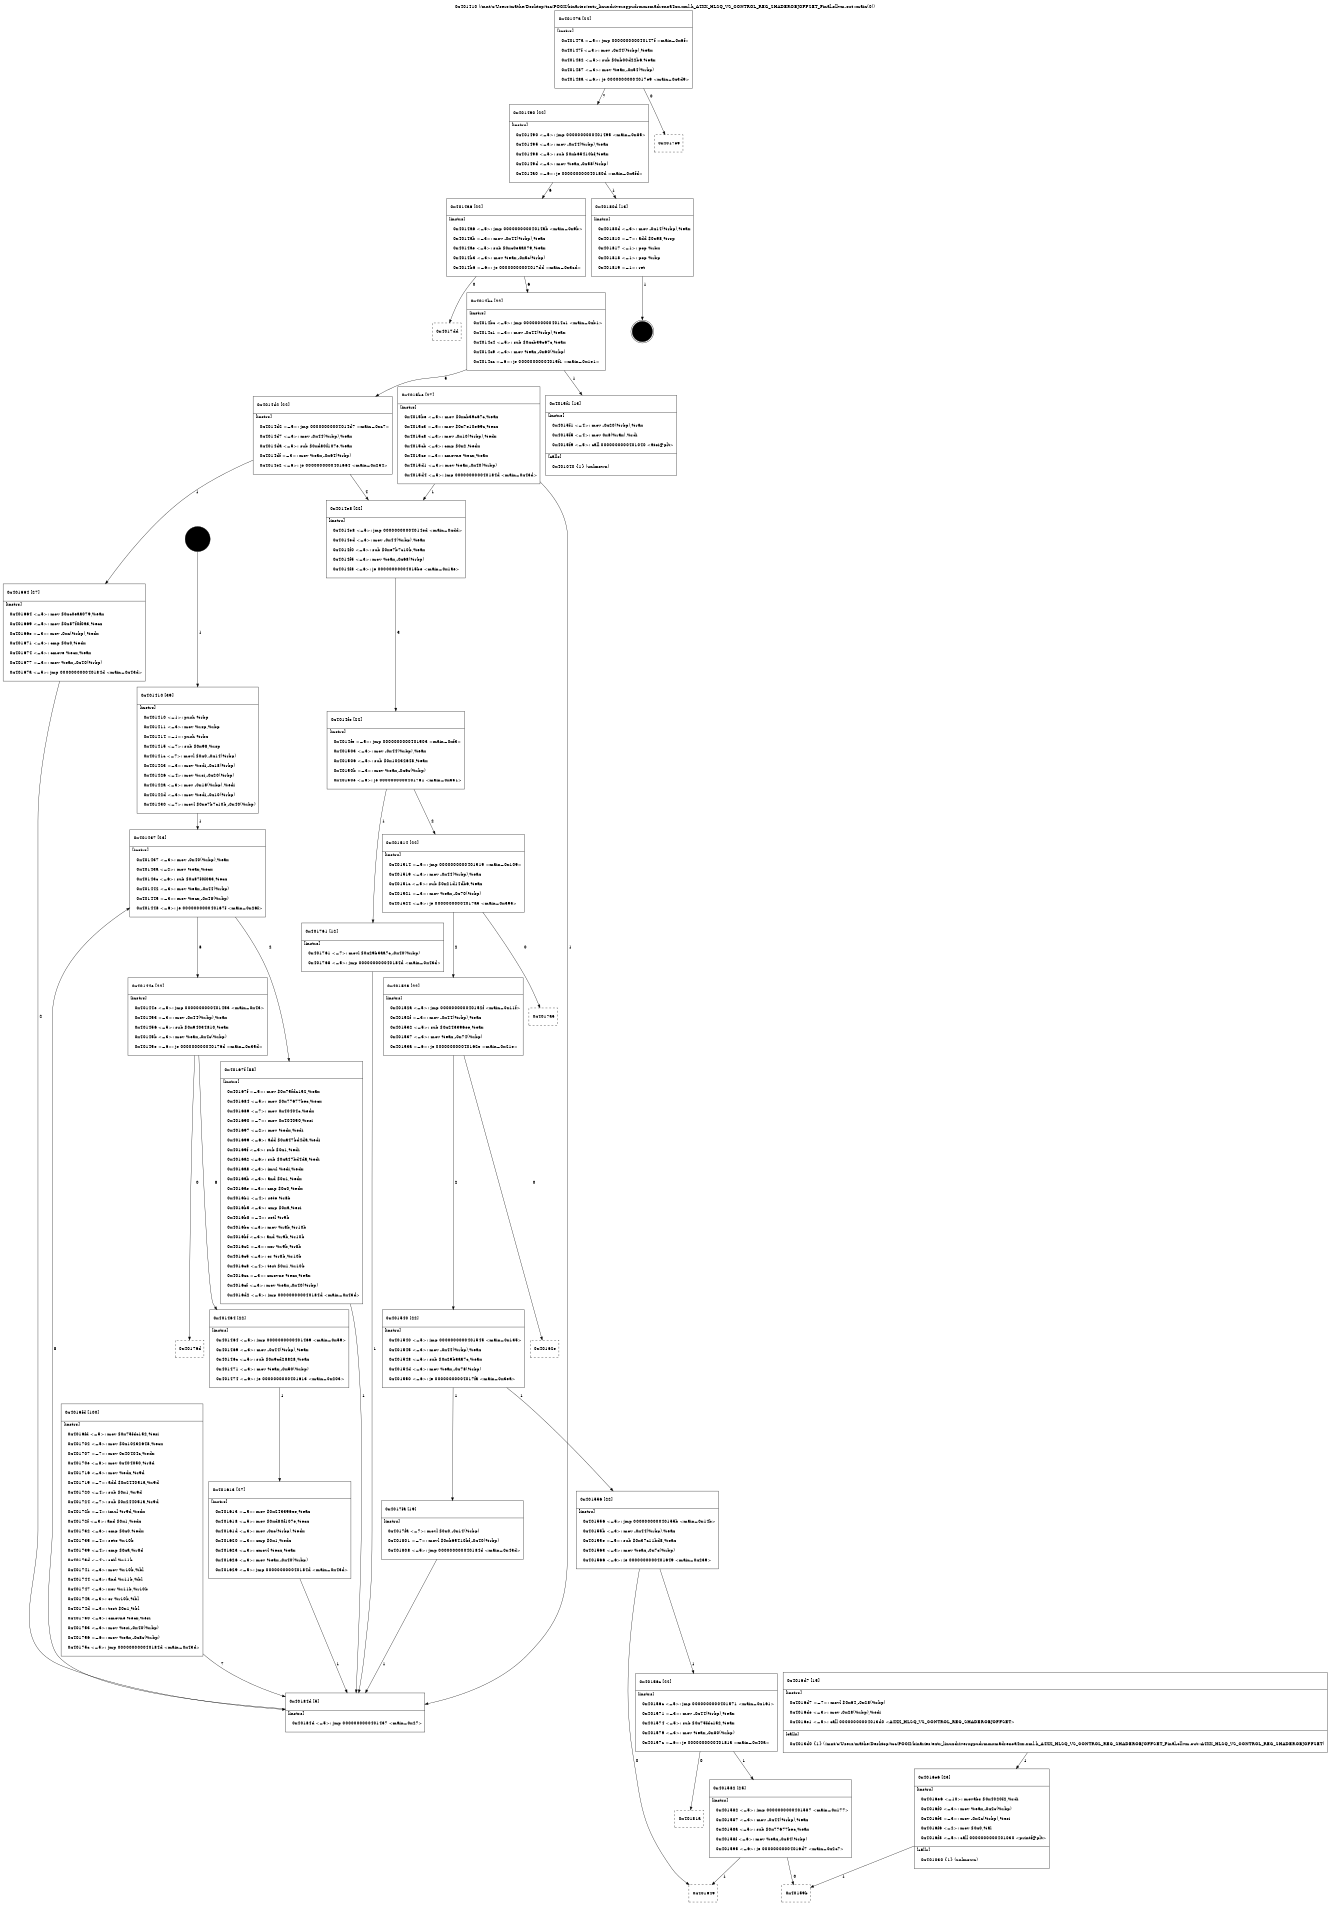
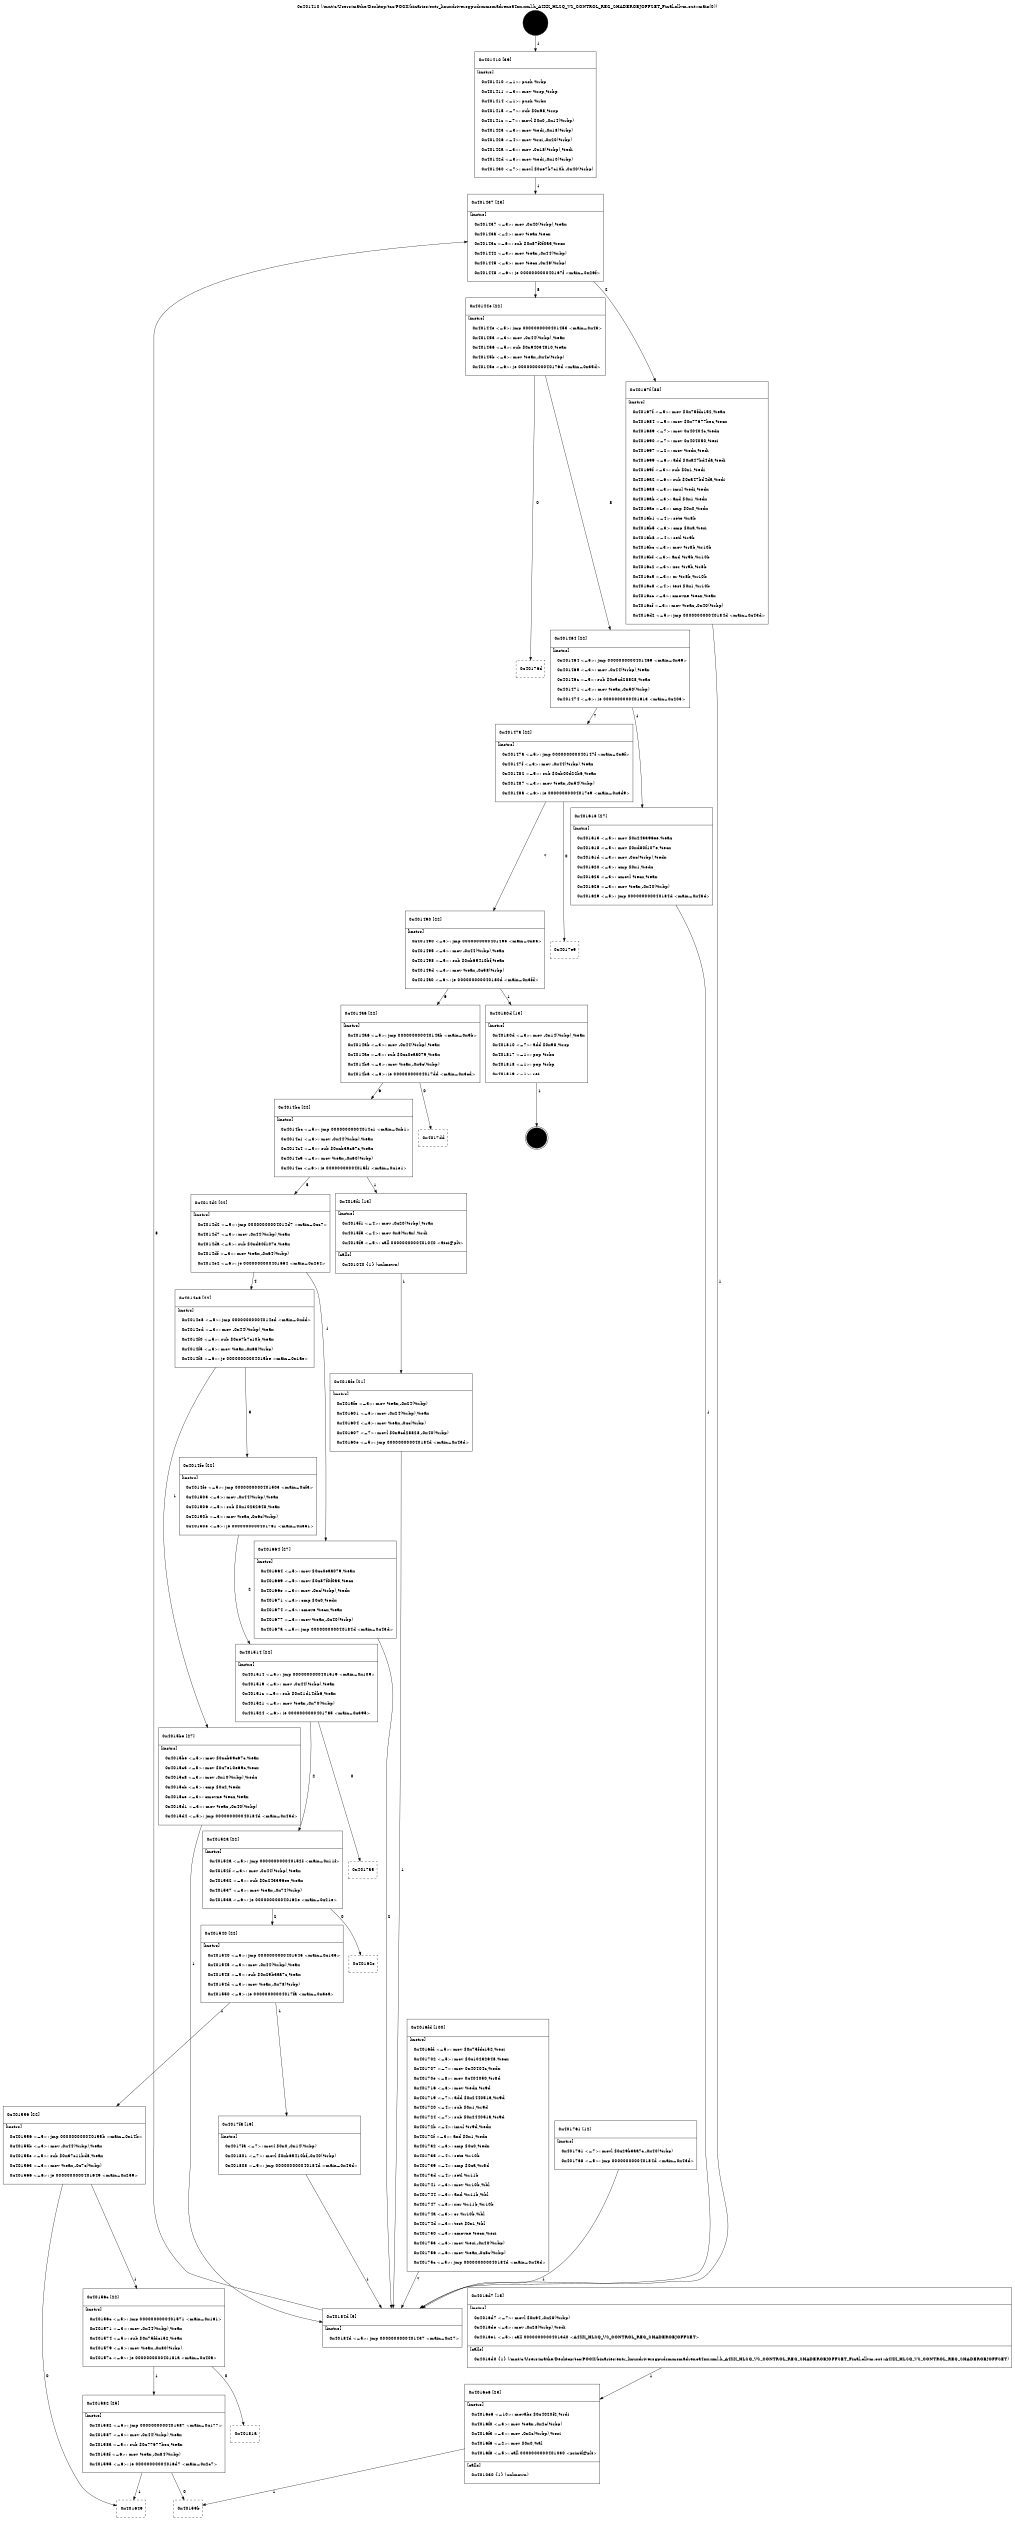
(430, 491) -> (164, 1543)
none -> (593, 715)
(377, 854) -> none
none -> (401, 1412)
